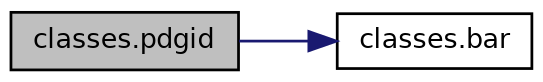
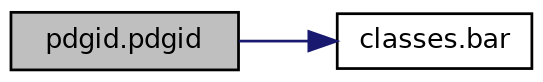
(125, 41) -> (125, 41)
